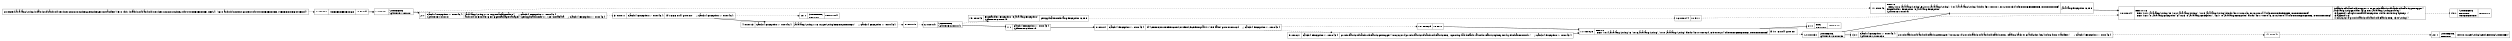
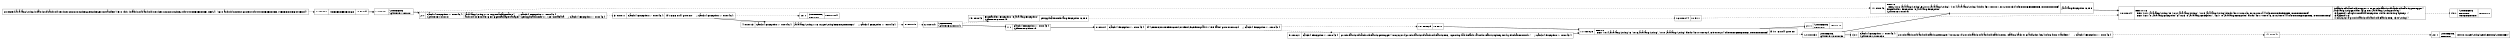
(1819, 25) -> (1821, 25)
